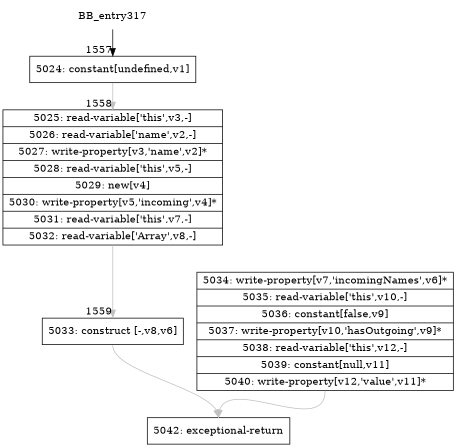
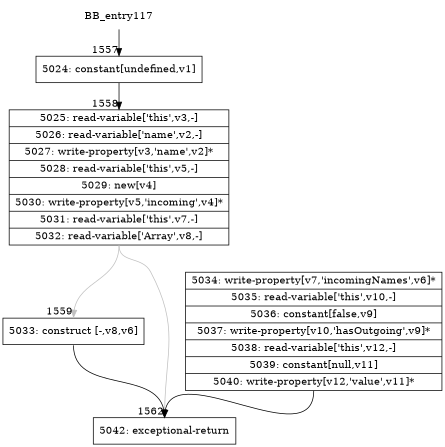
(113, 16) -> (119, 16)
(113, 93) -> (119, 93)
none -> (167, 318)
(162, 380) -> (115, 380)
(275, 405) -> (243, 405)
